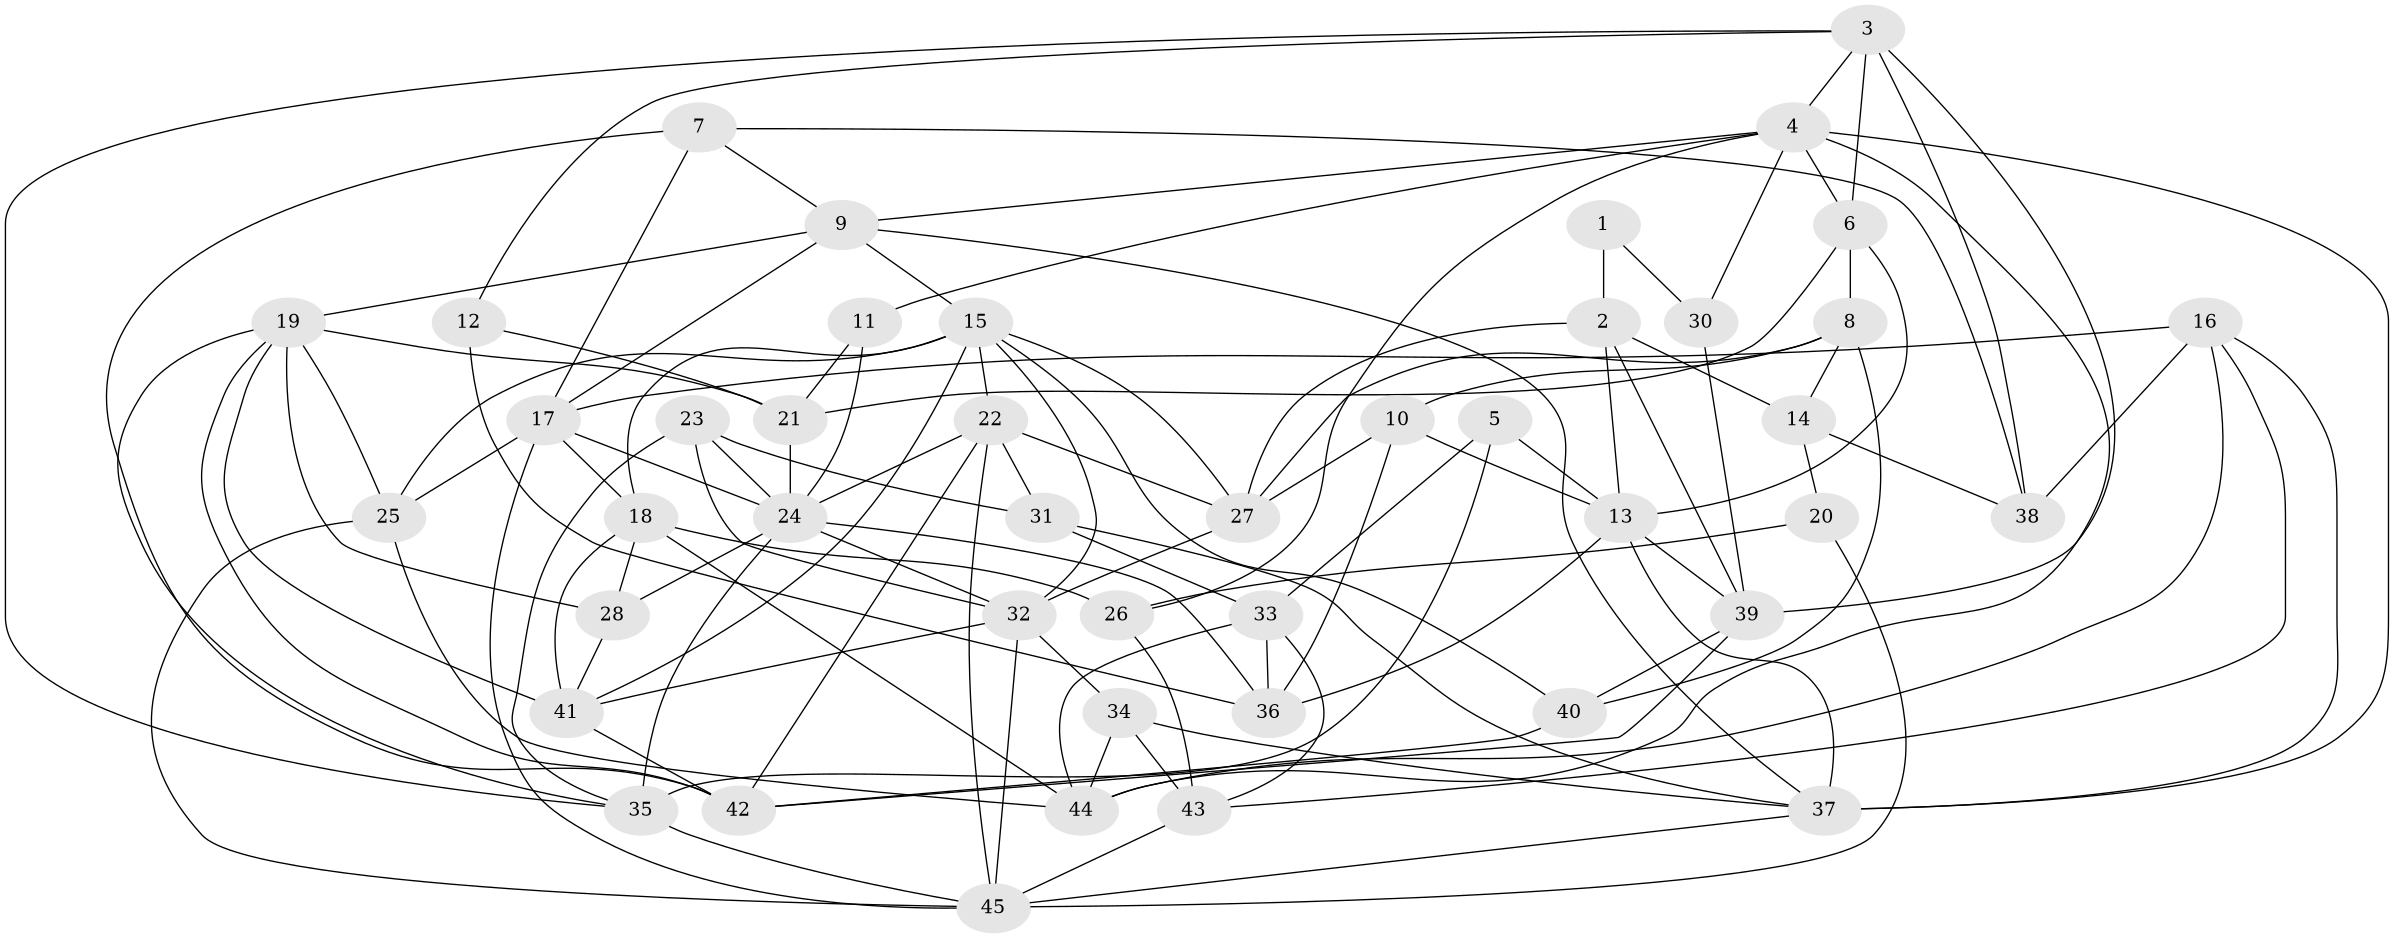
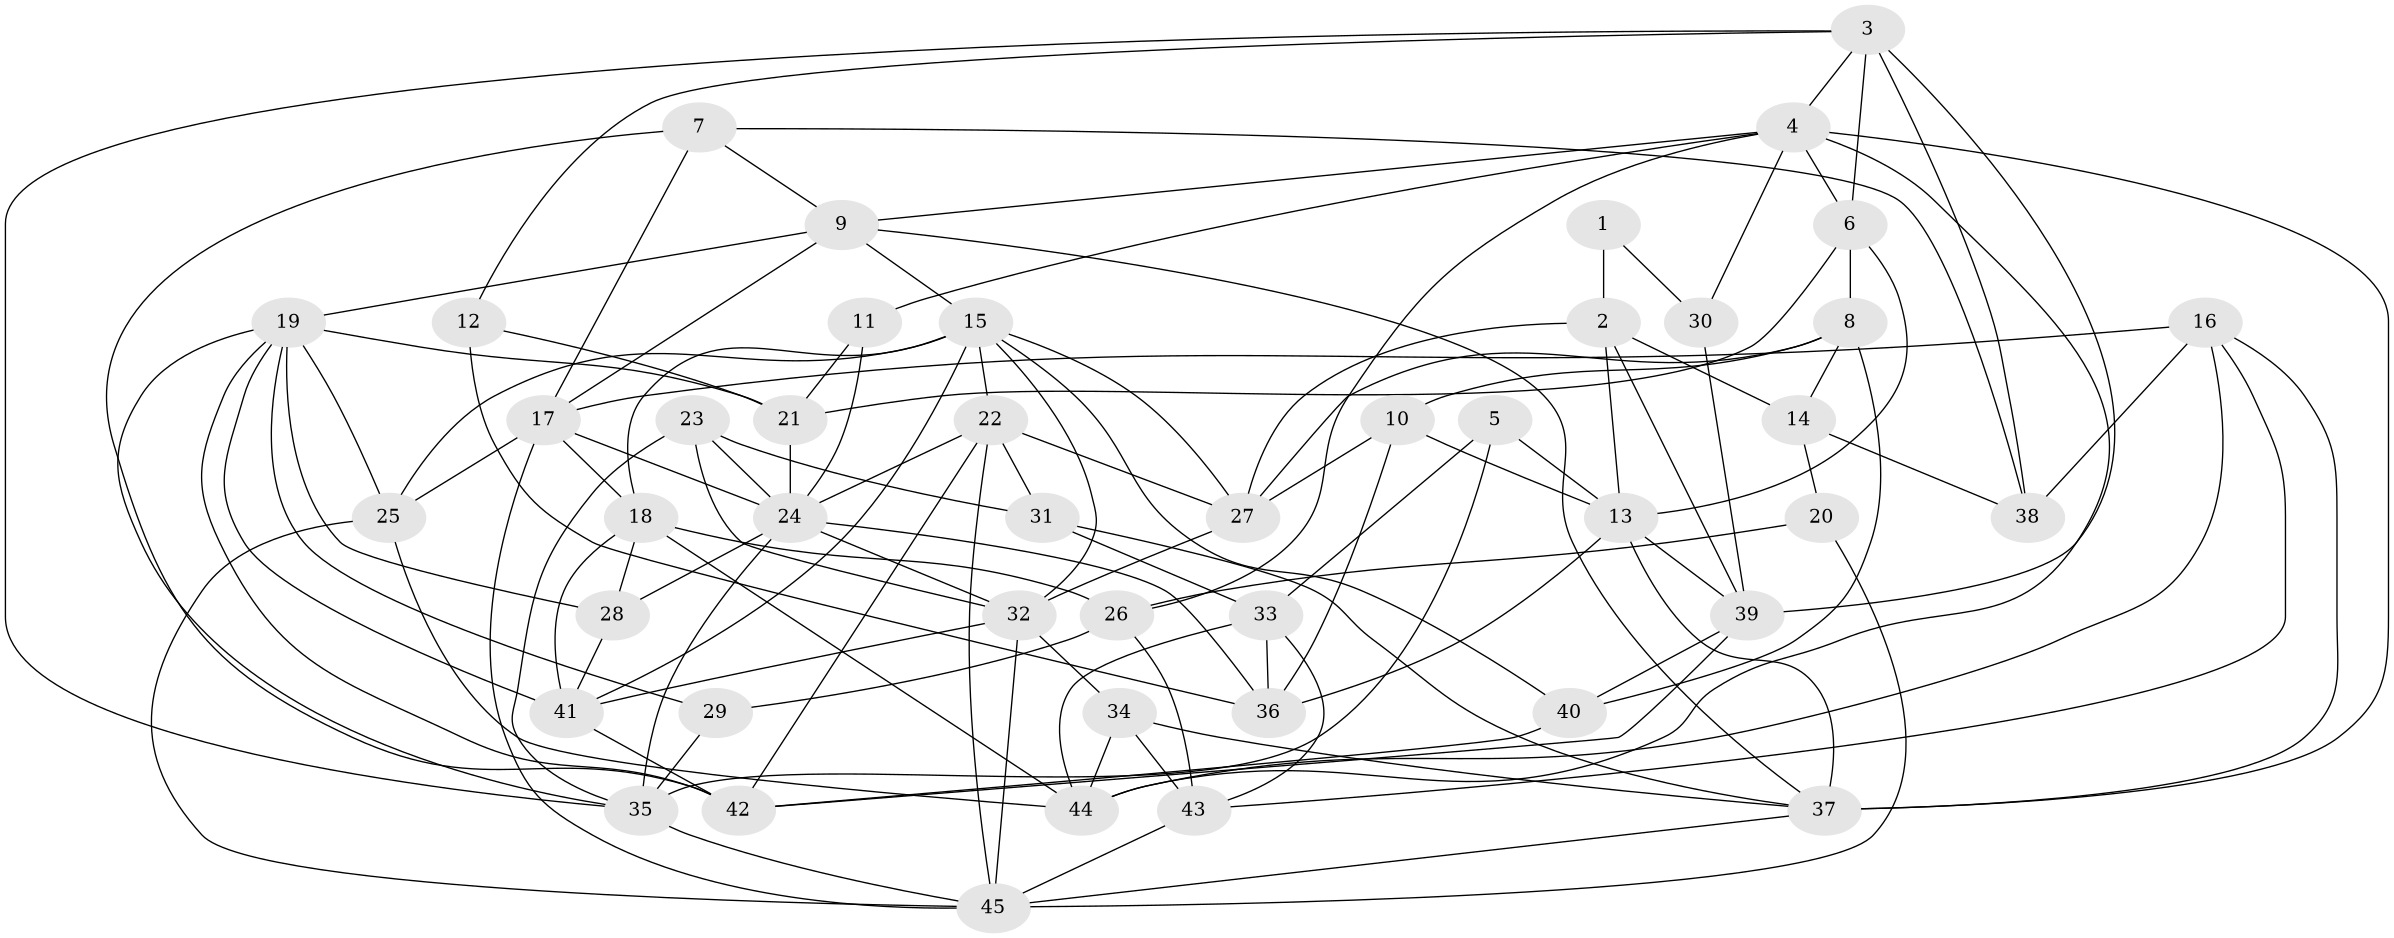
none -> (716, 713)
